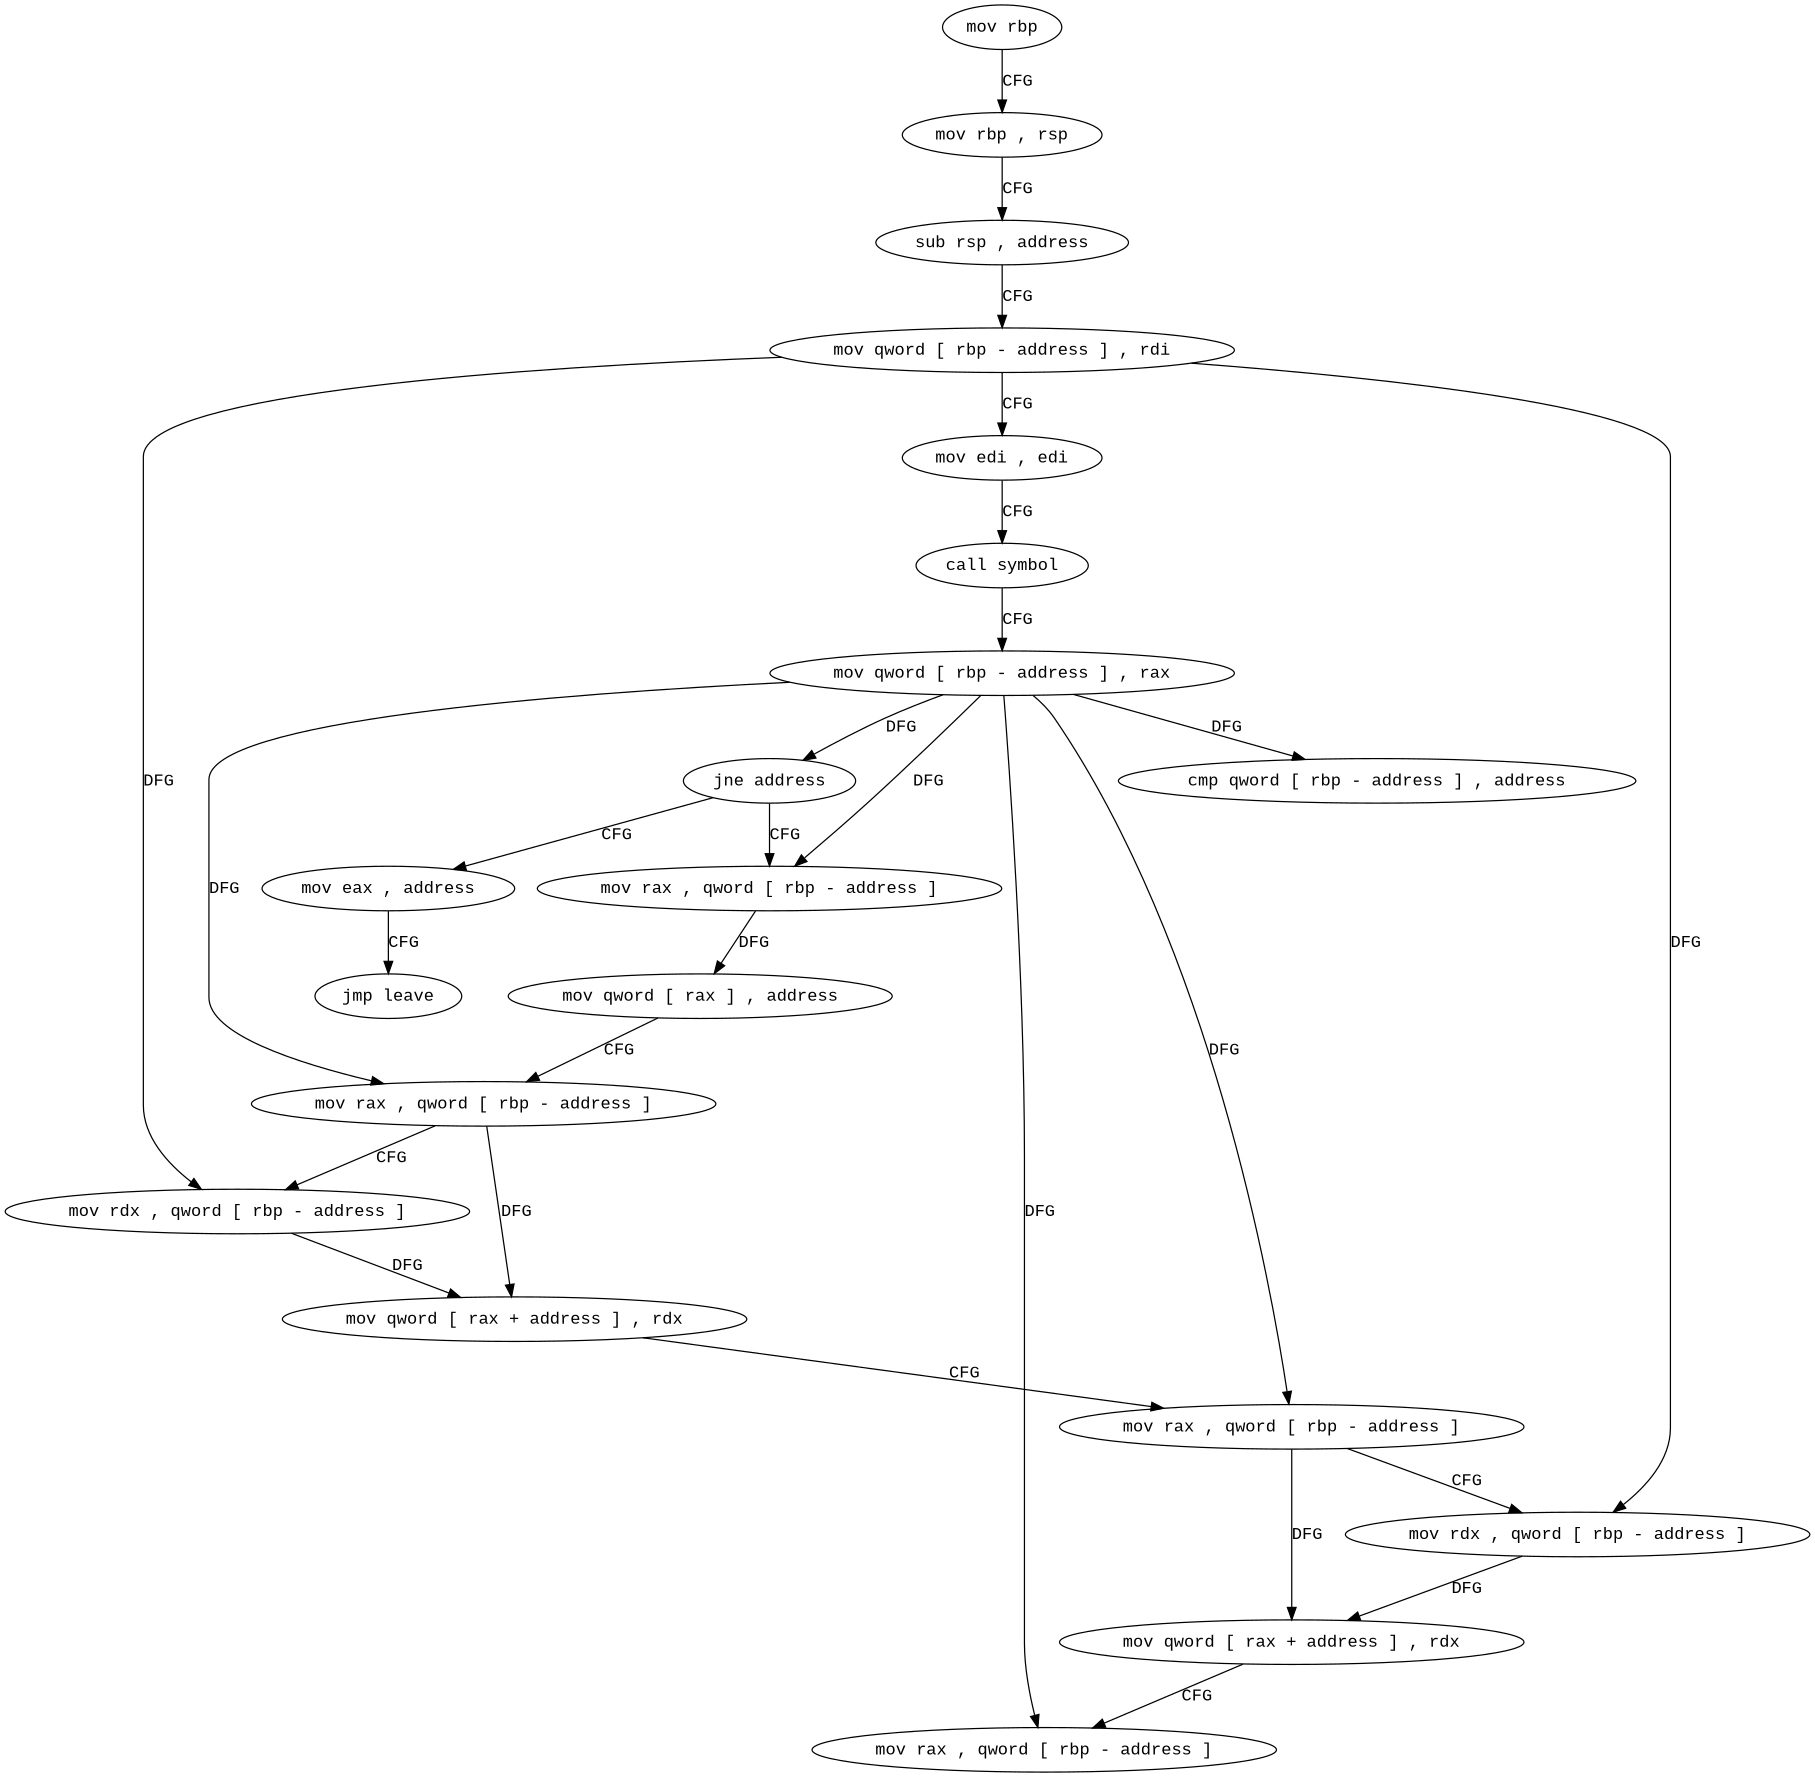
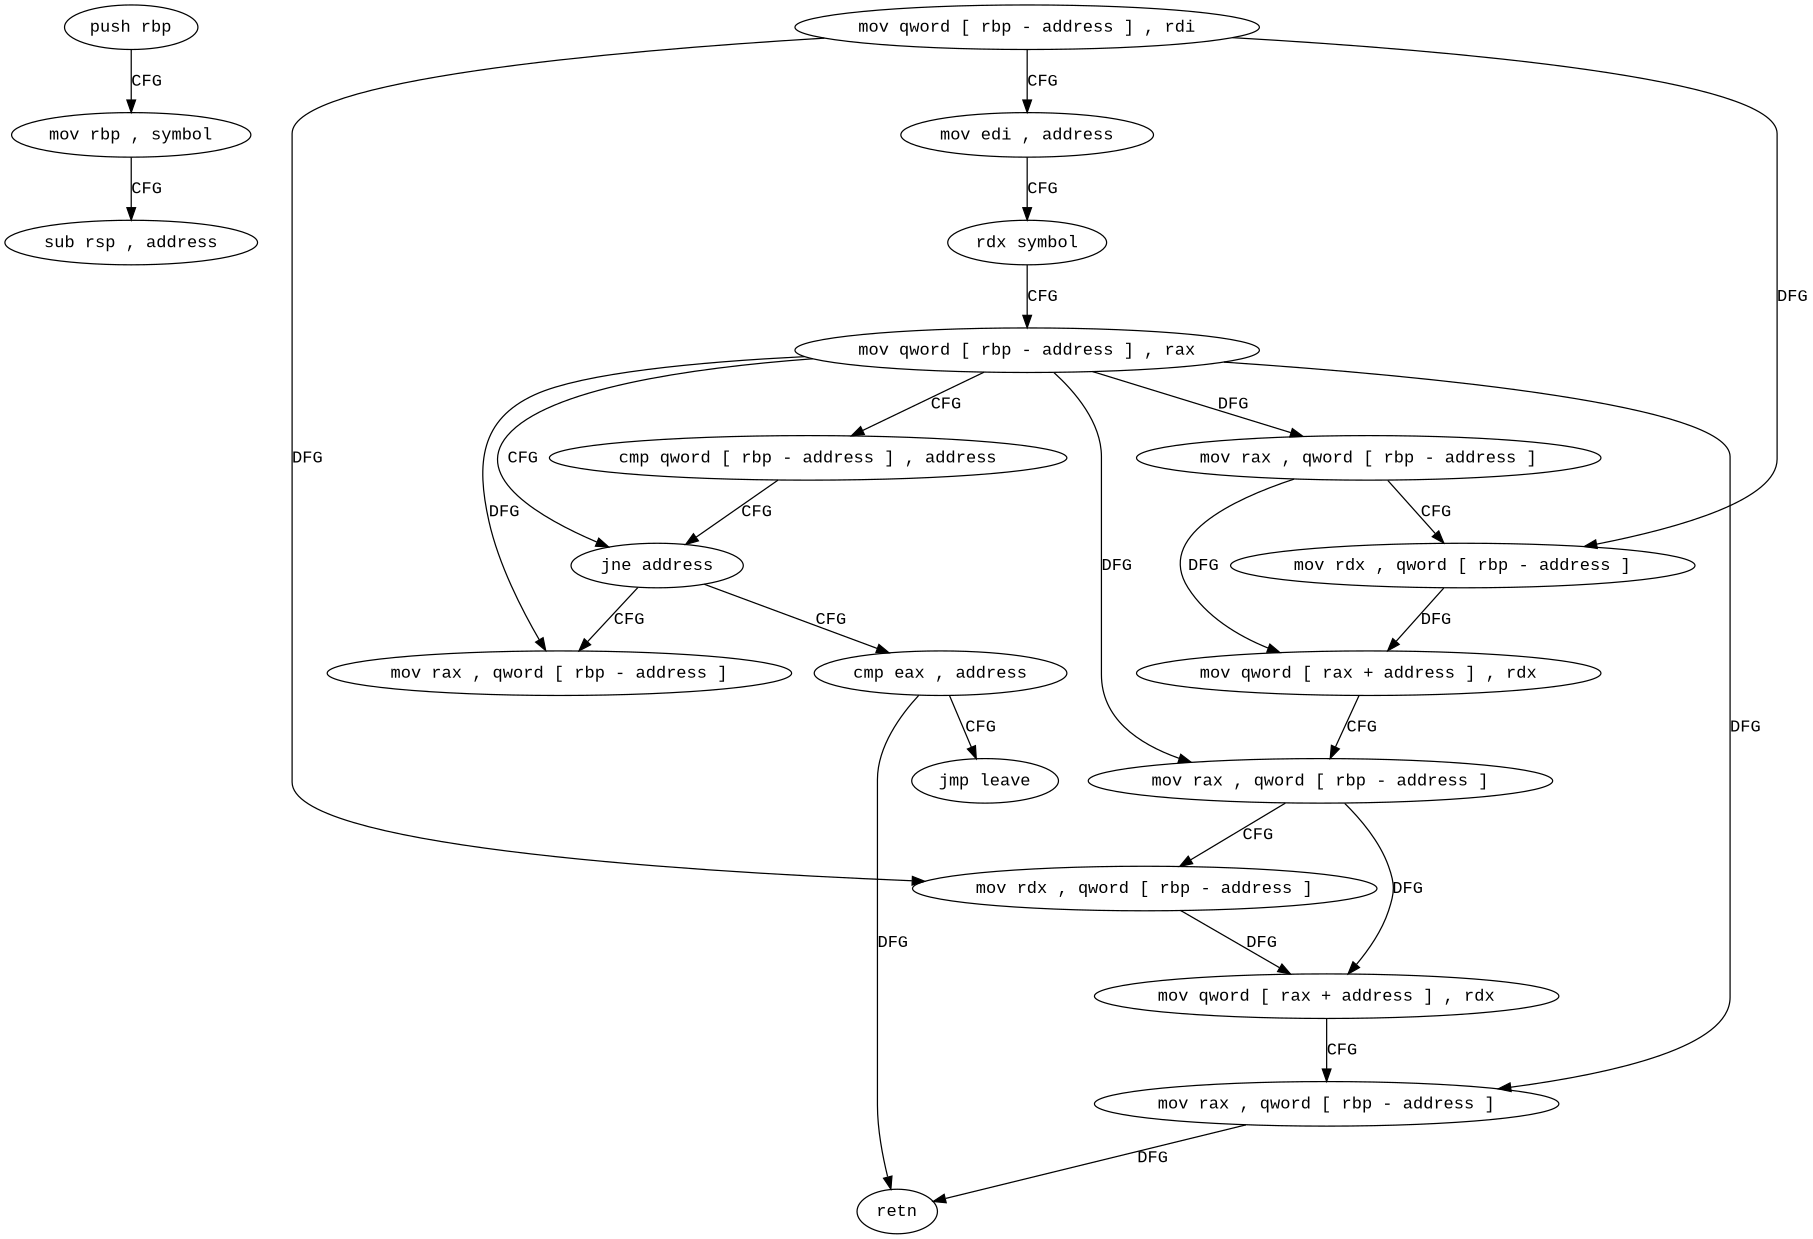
(1002, 27) -> (131, 27)
(1002, 135) -> (131, 135)
(1002, 290) -> none
(1002, 458) -> (1027, 135)
none -> (737, 509)
(1002, 566) -> (1027, 243)
(901, 727) -> (523, 458)
(1227, 727) -> (946, 404)
(388, 889) -> (941, 673)
(700, 996) -> none
none -> (897, 1212)
